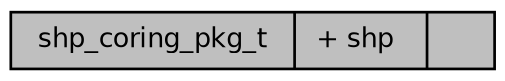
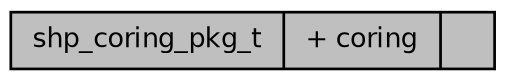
(355, 39) -> (362, 39)
